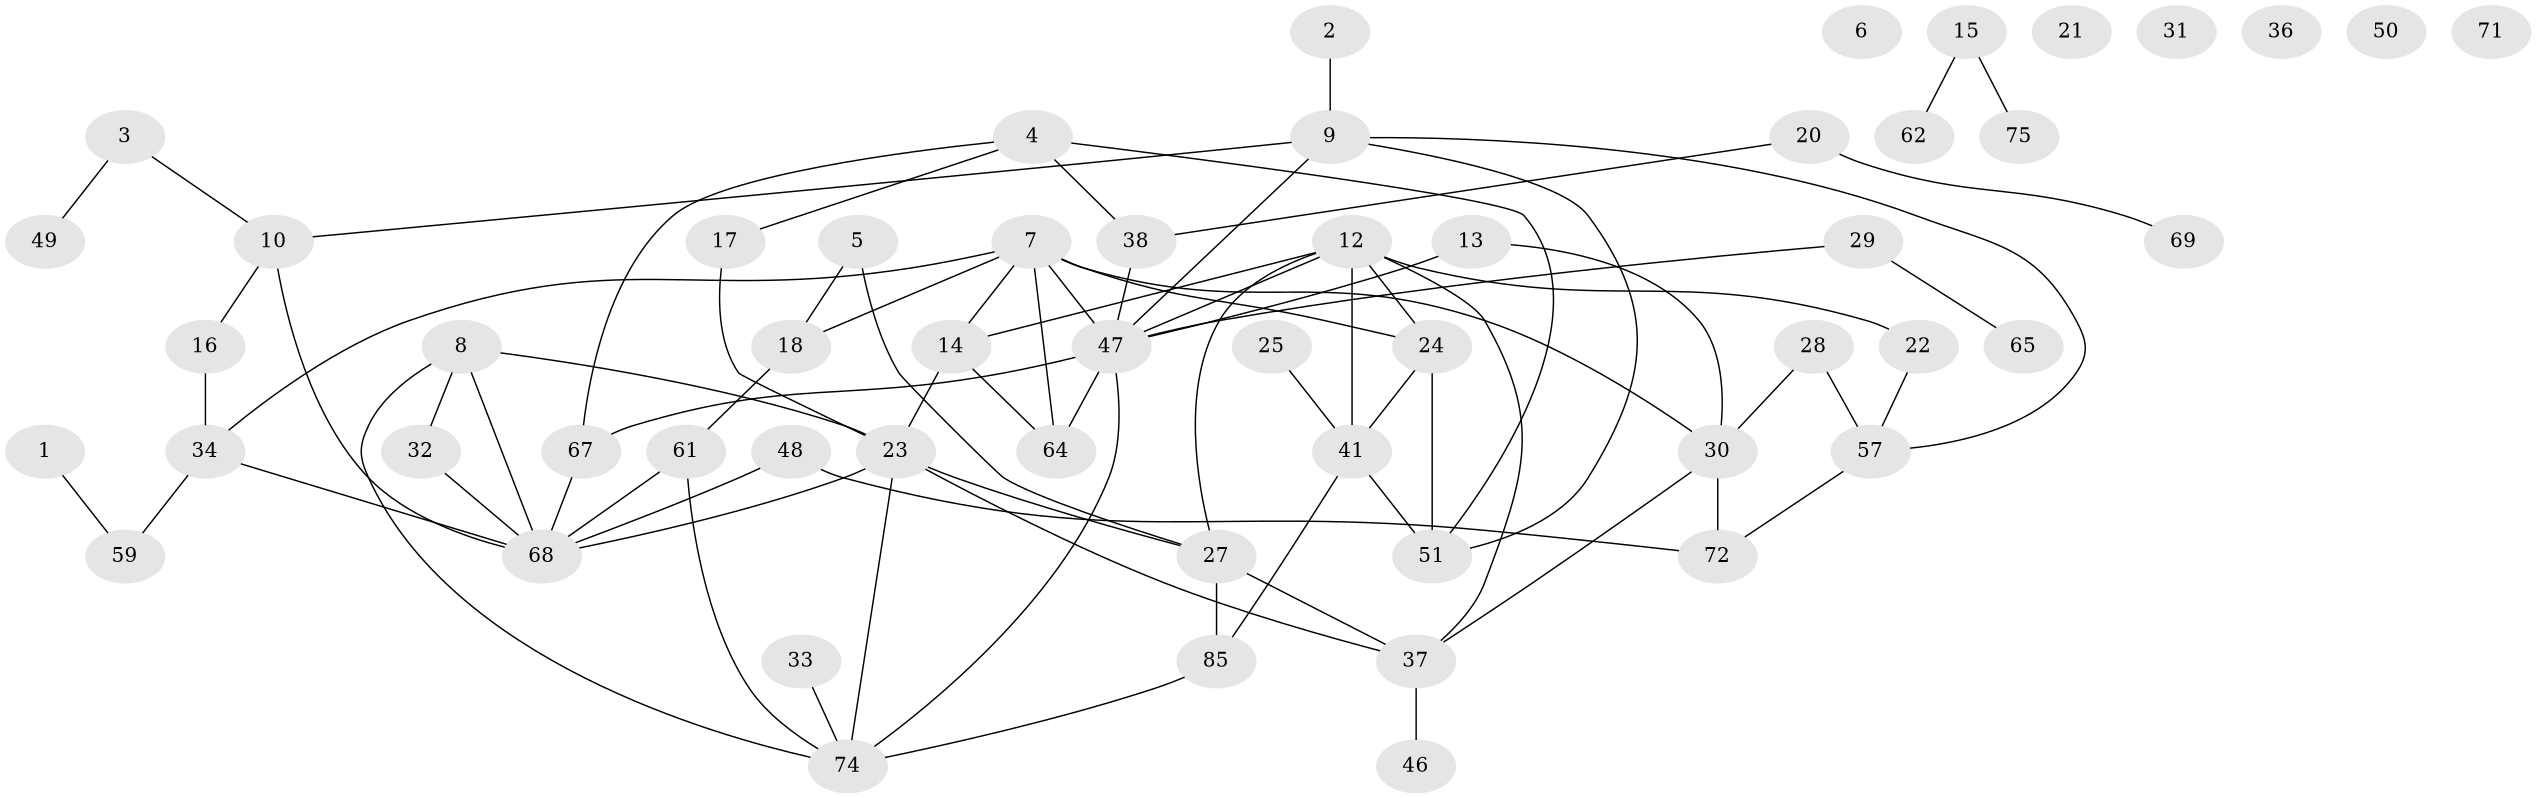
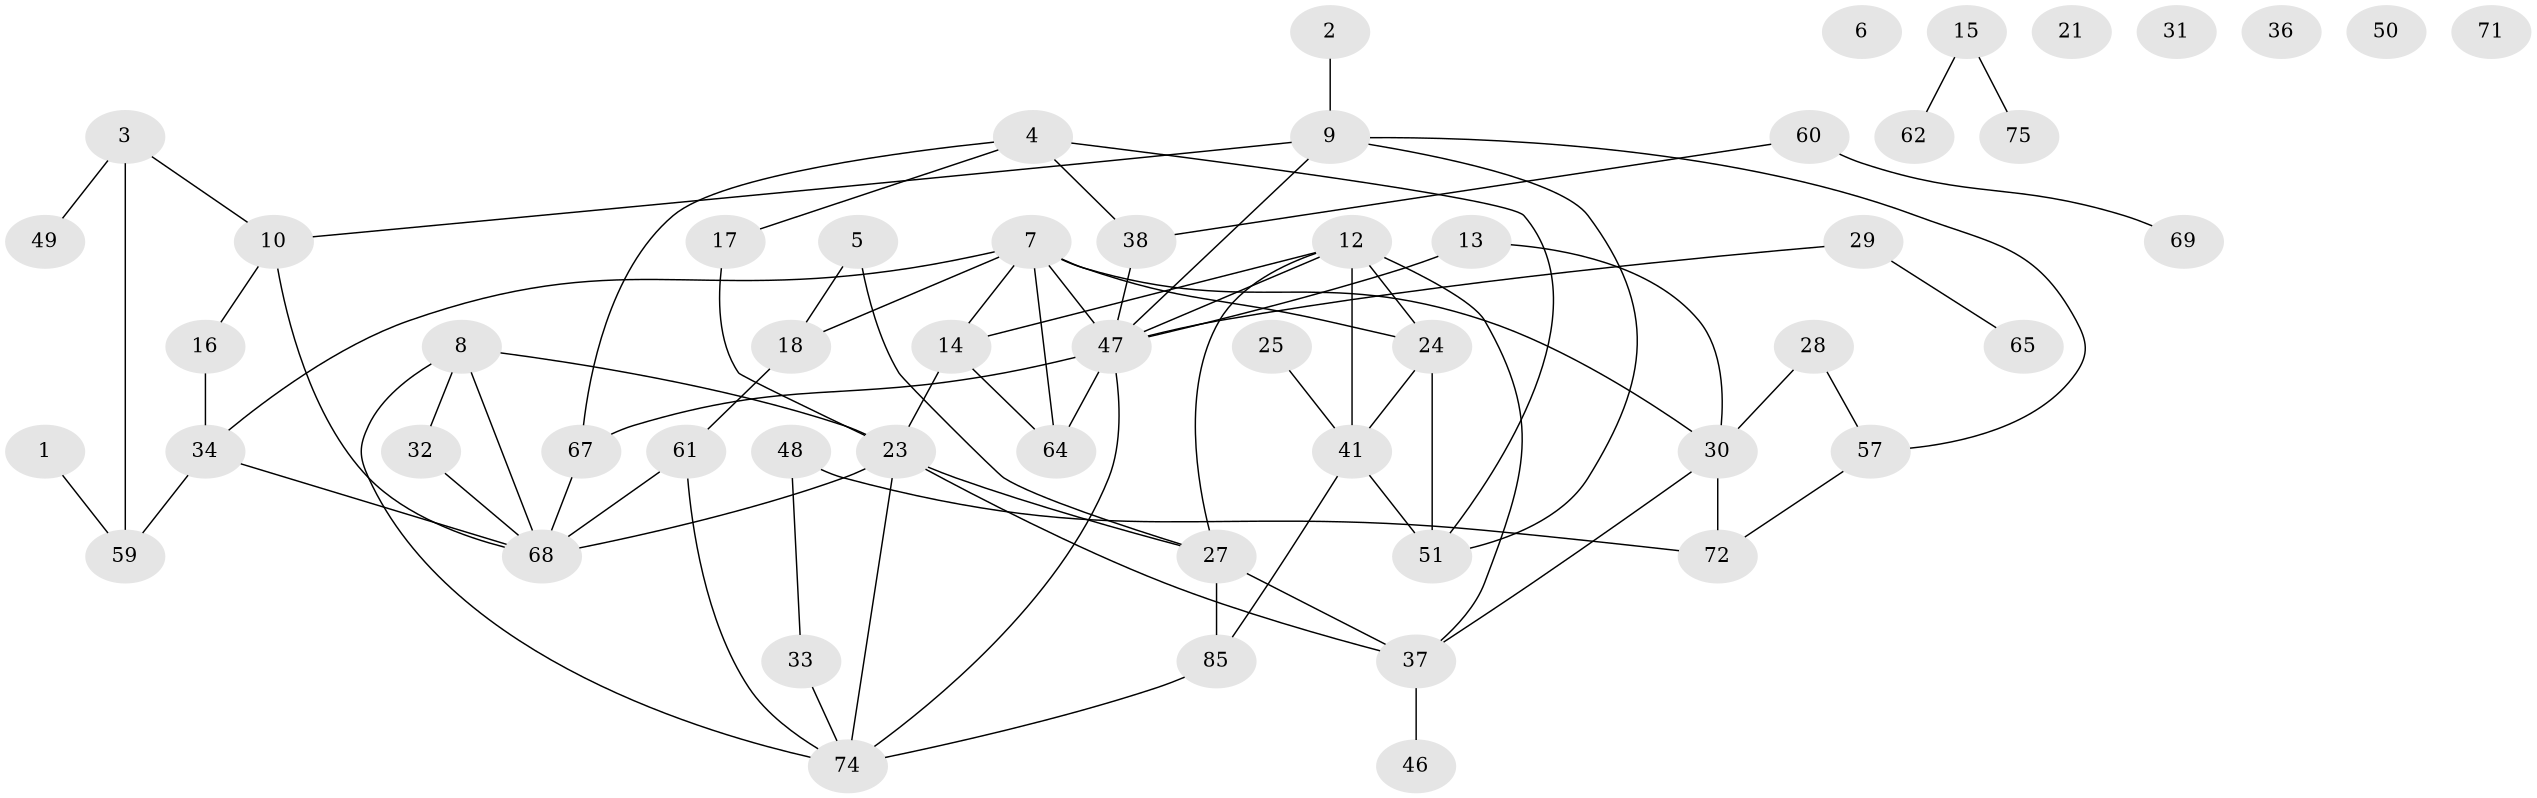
(1810, 137) -> (1810, 137)
none -> (125, 347)
(1919, 347) -> none
(669, 507) -> (796, 557)
